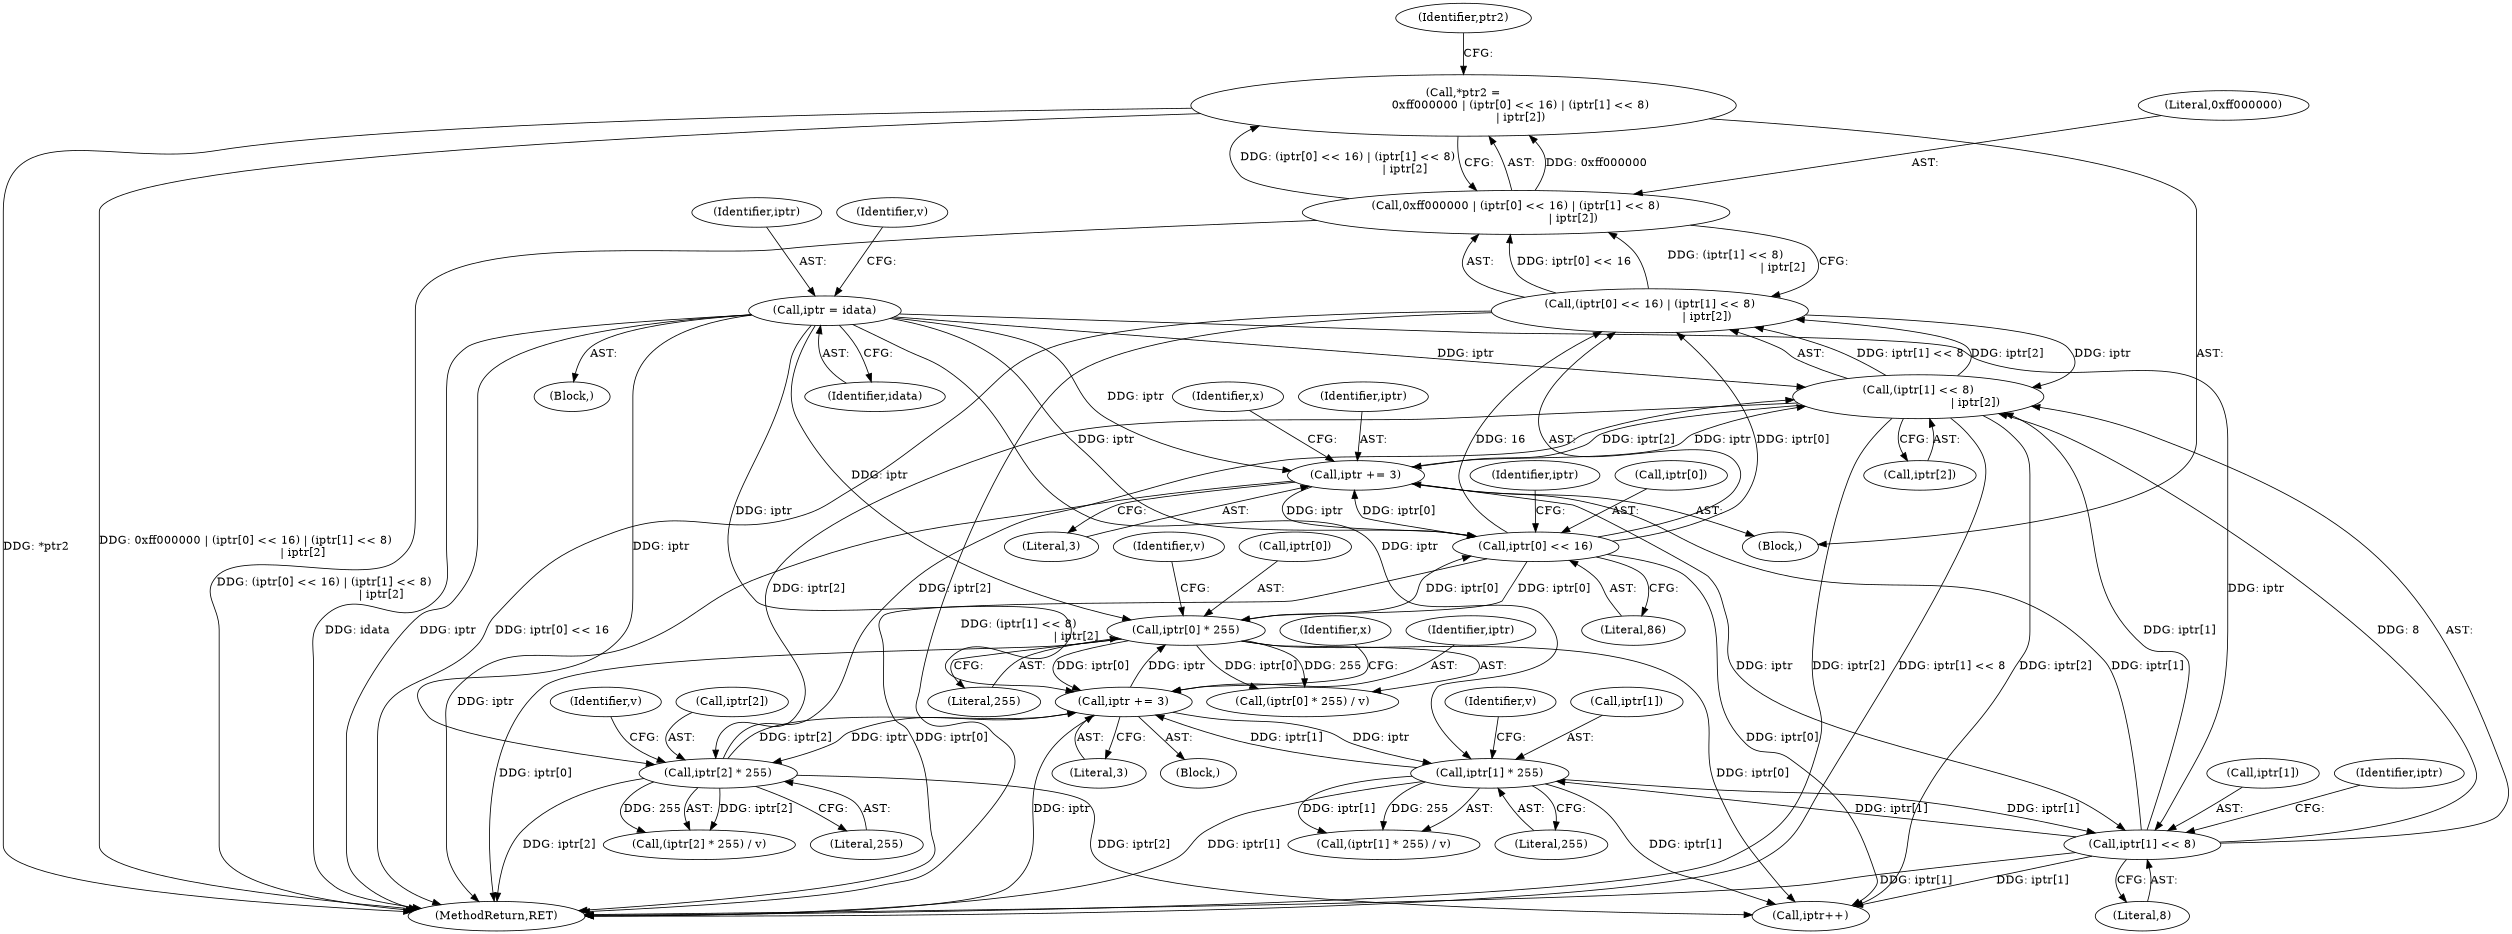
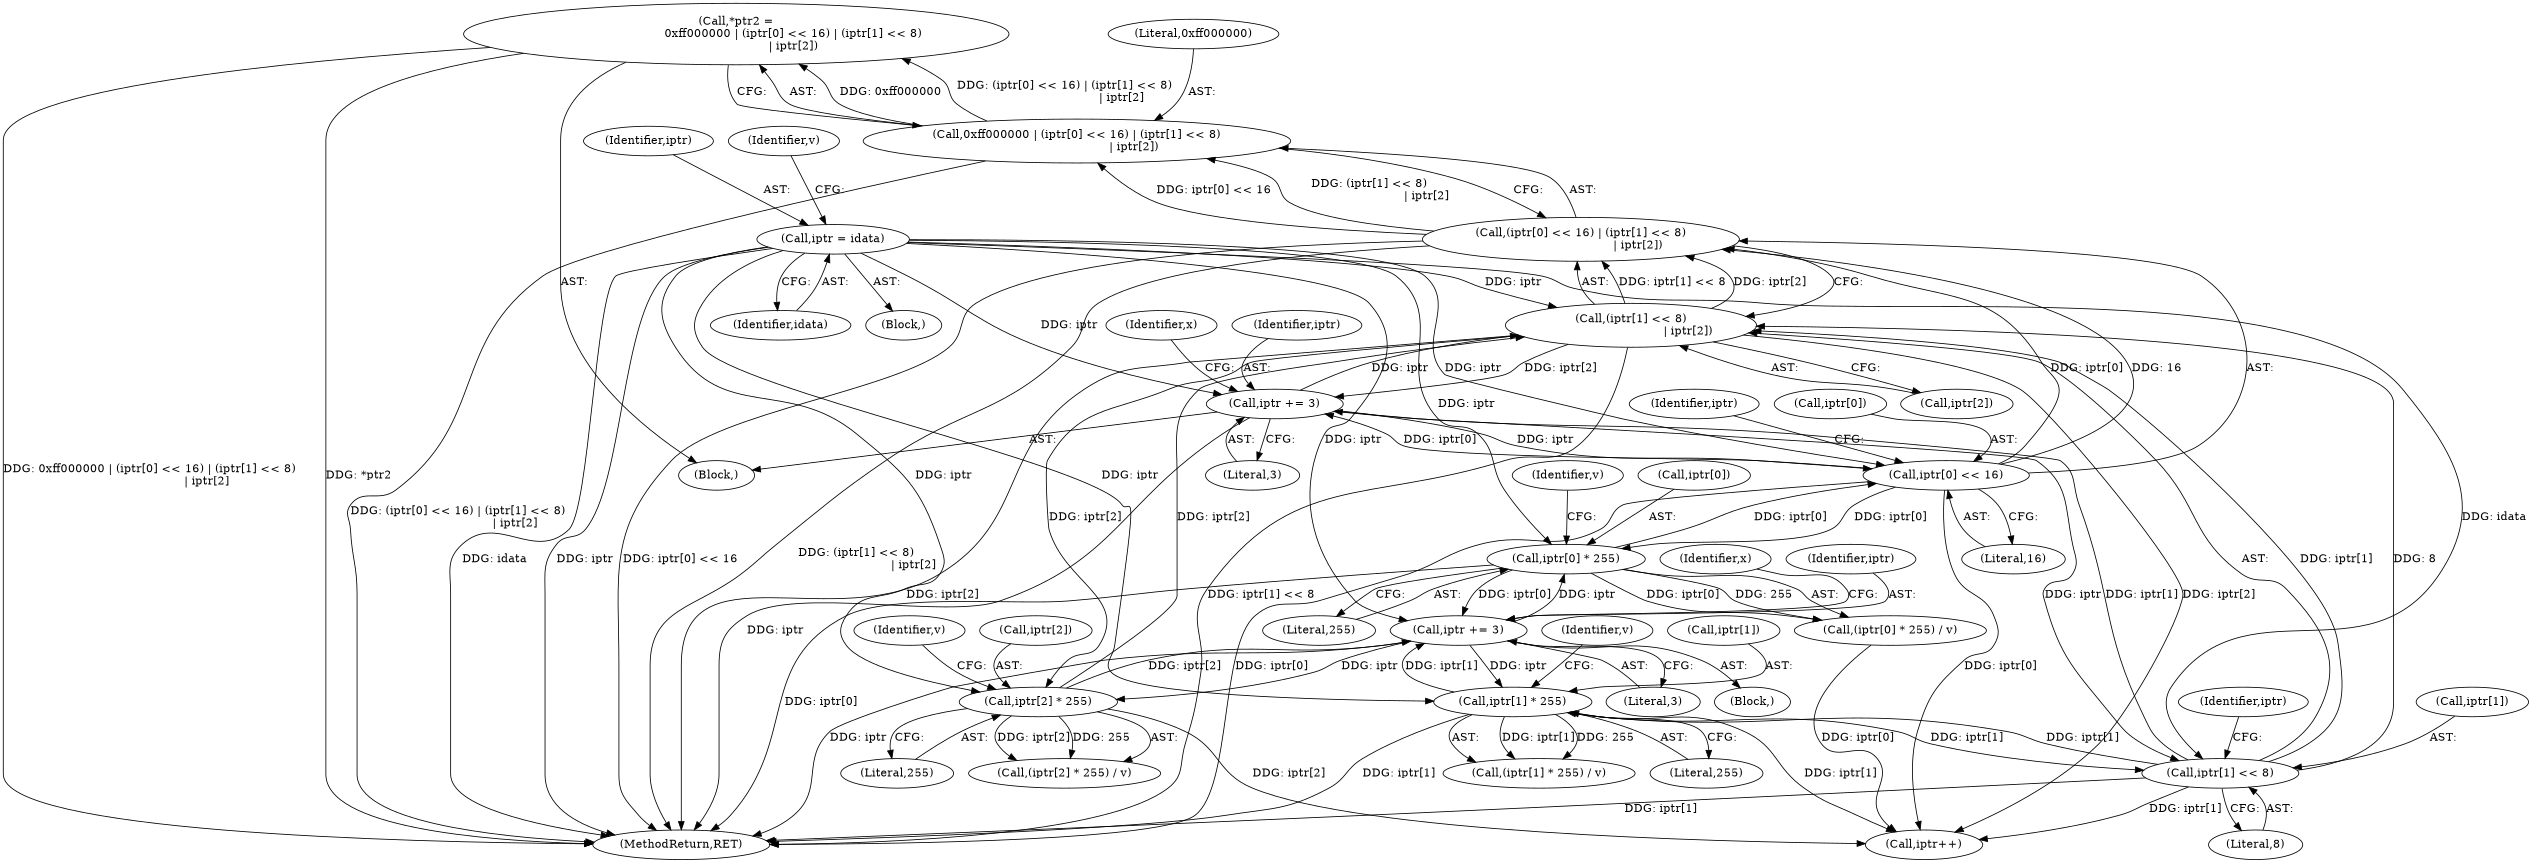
(1464, 18) -> none
(2103, 354) -> (1851, 282)
(2256, 589) -> (2494, 517)
(1633, 631) -> (2014, 559)
(1588, 653) -> (1826, 748)
(548, 810) -> none
